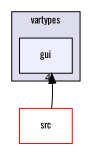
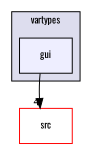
(52, 96) -> (39, 87)
